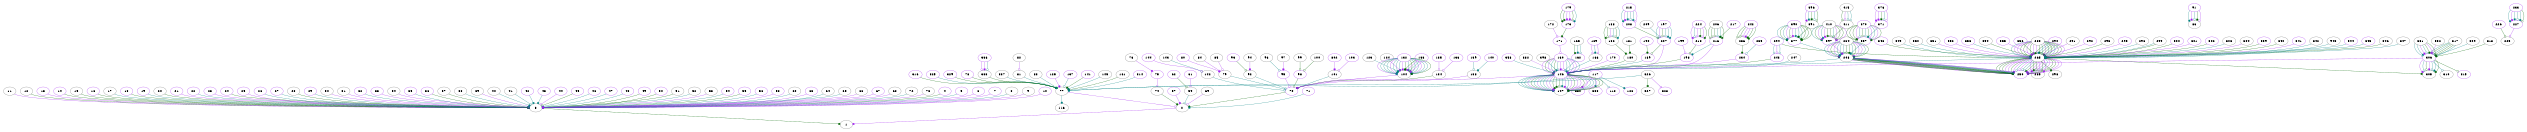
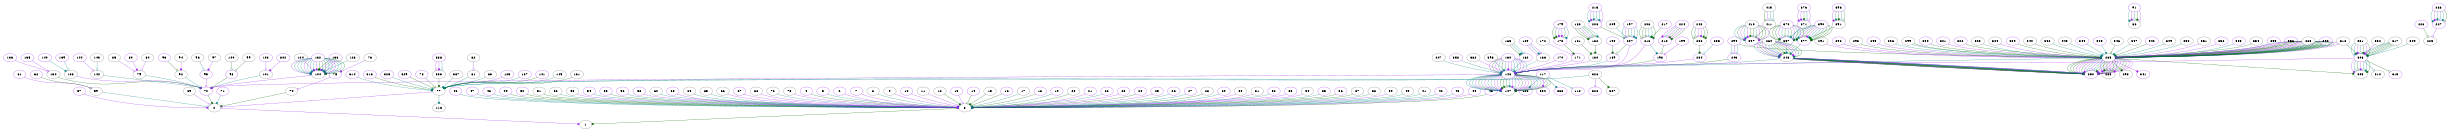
(1560, 48) -> (1553, 66)
(2171, 56) -> (2131, 68)
(1606, 66) -> (1557, 67)
